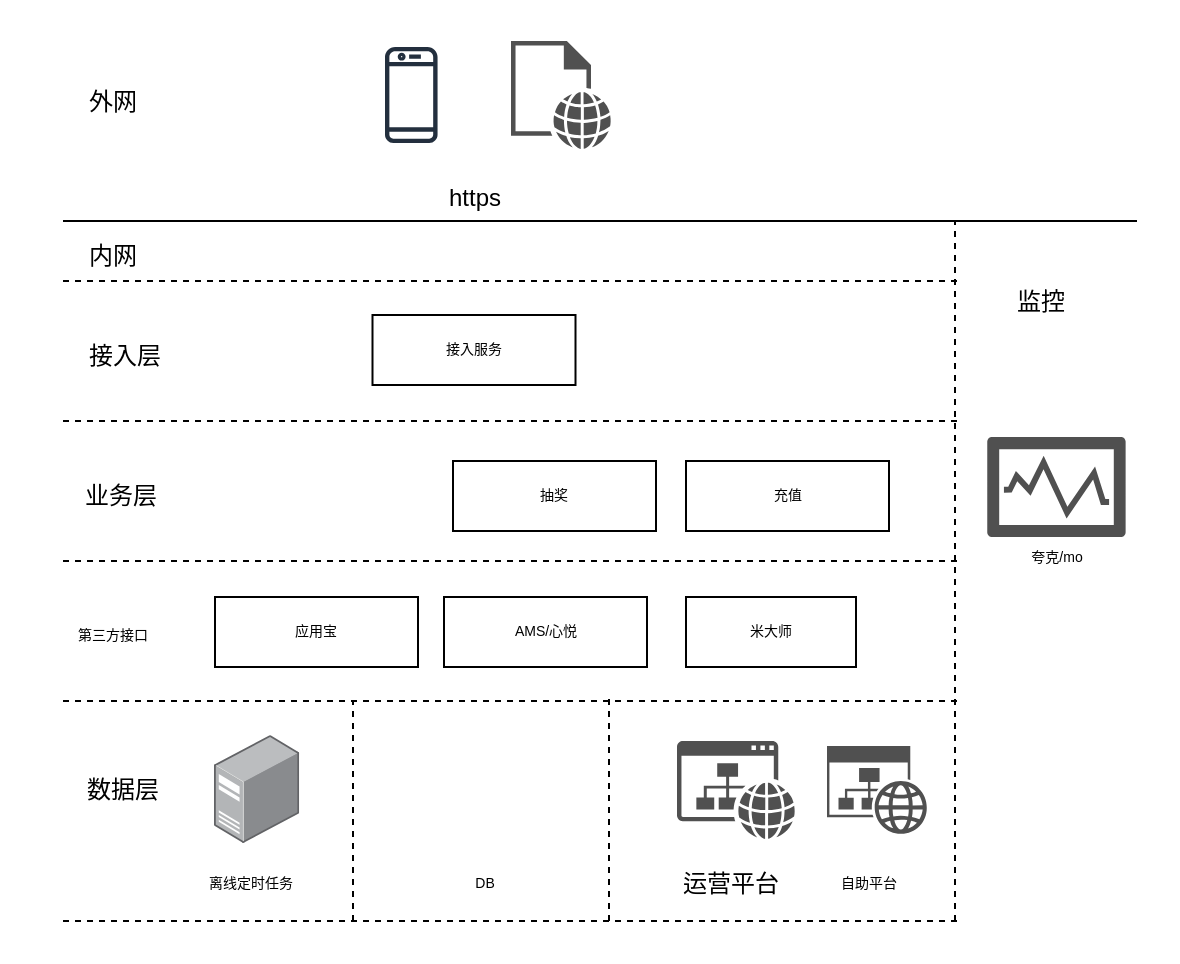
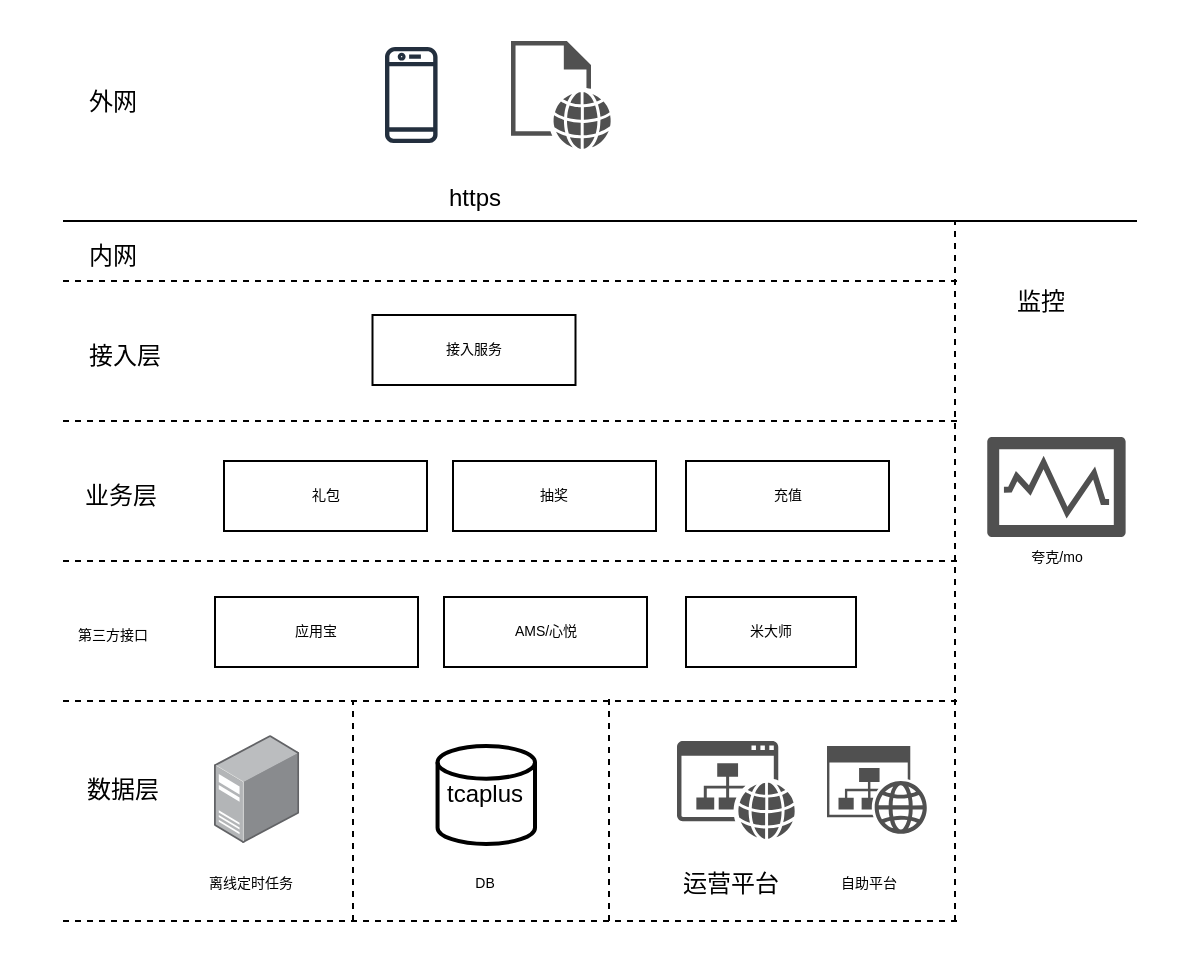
none -> (326, 496)
none -> (486, 795)
